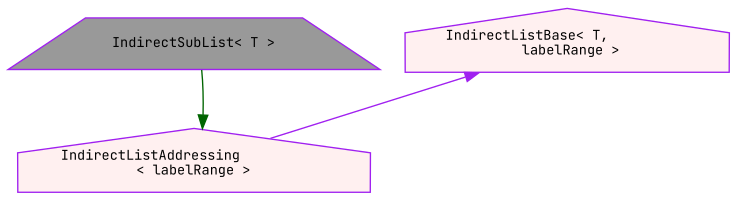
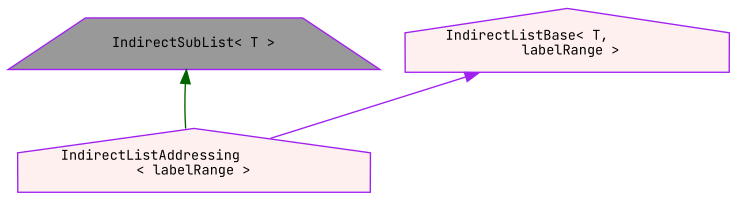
(203, 92) -> (185, 106)
